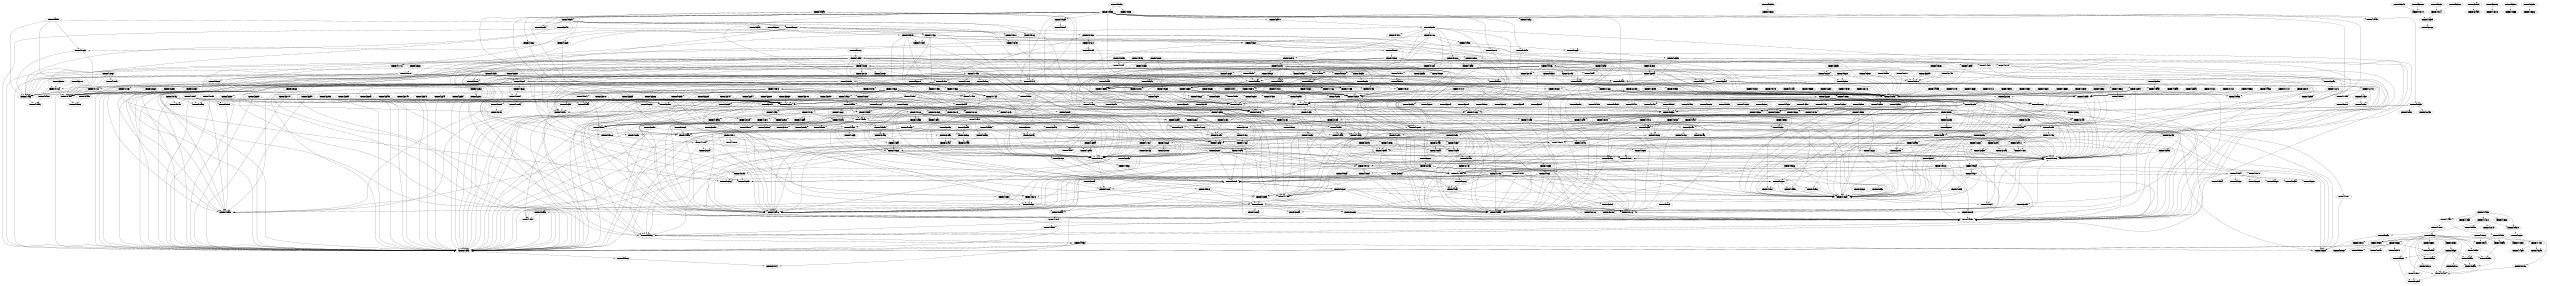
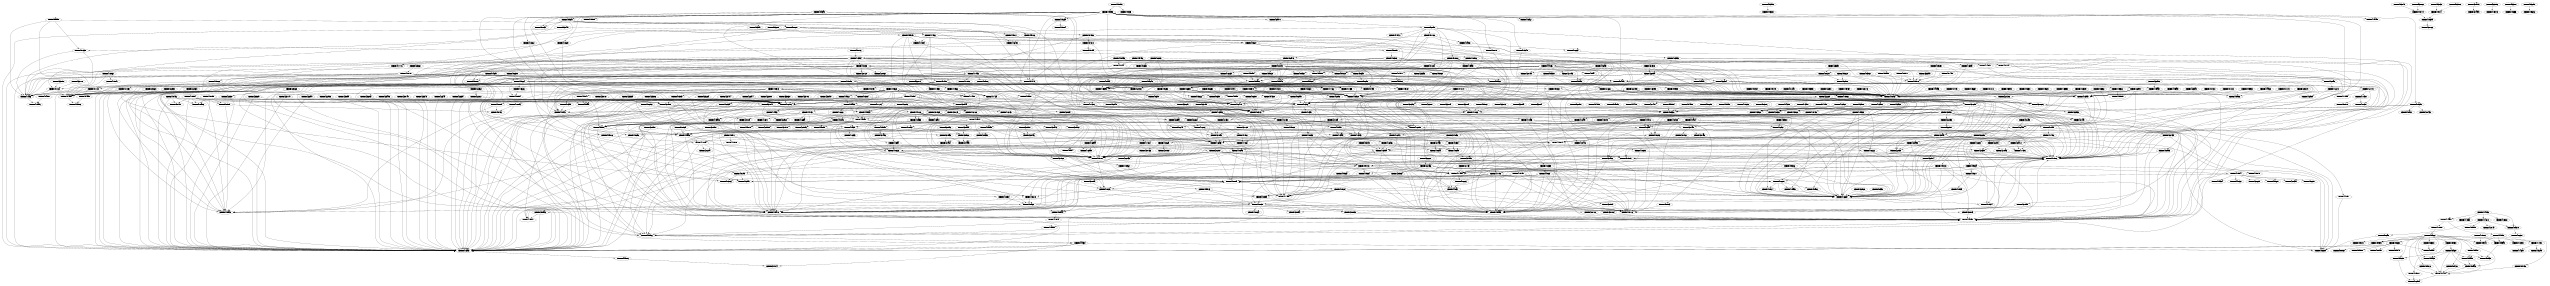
none -> (589, 20)
